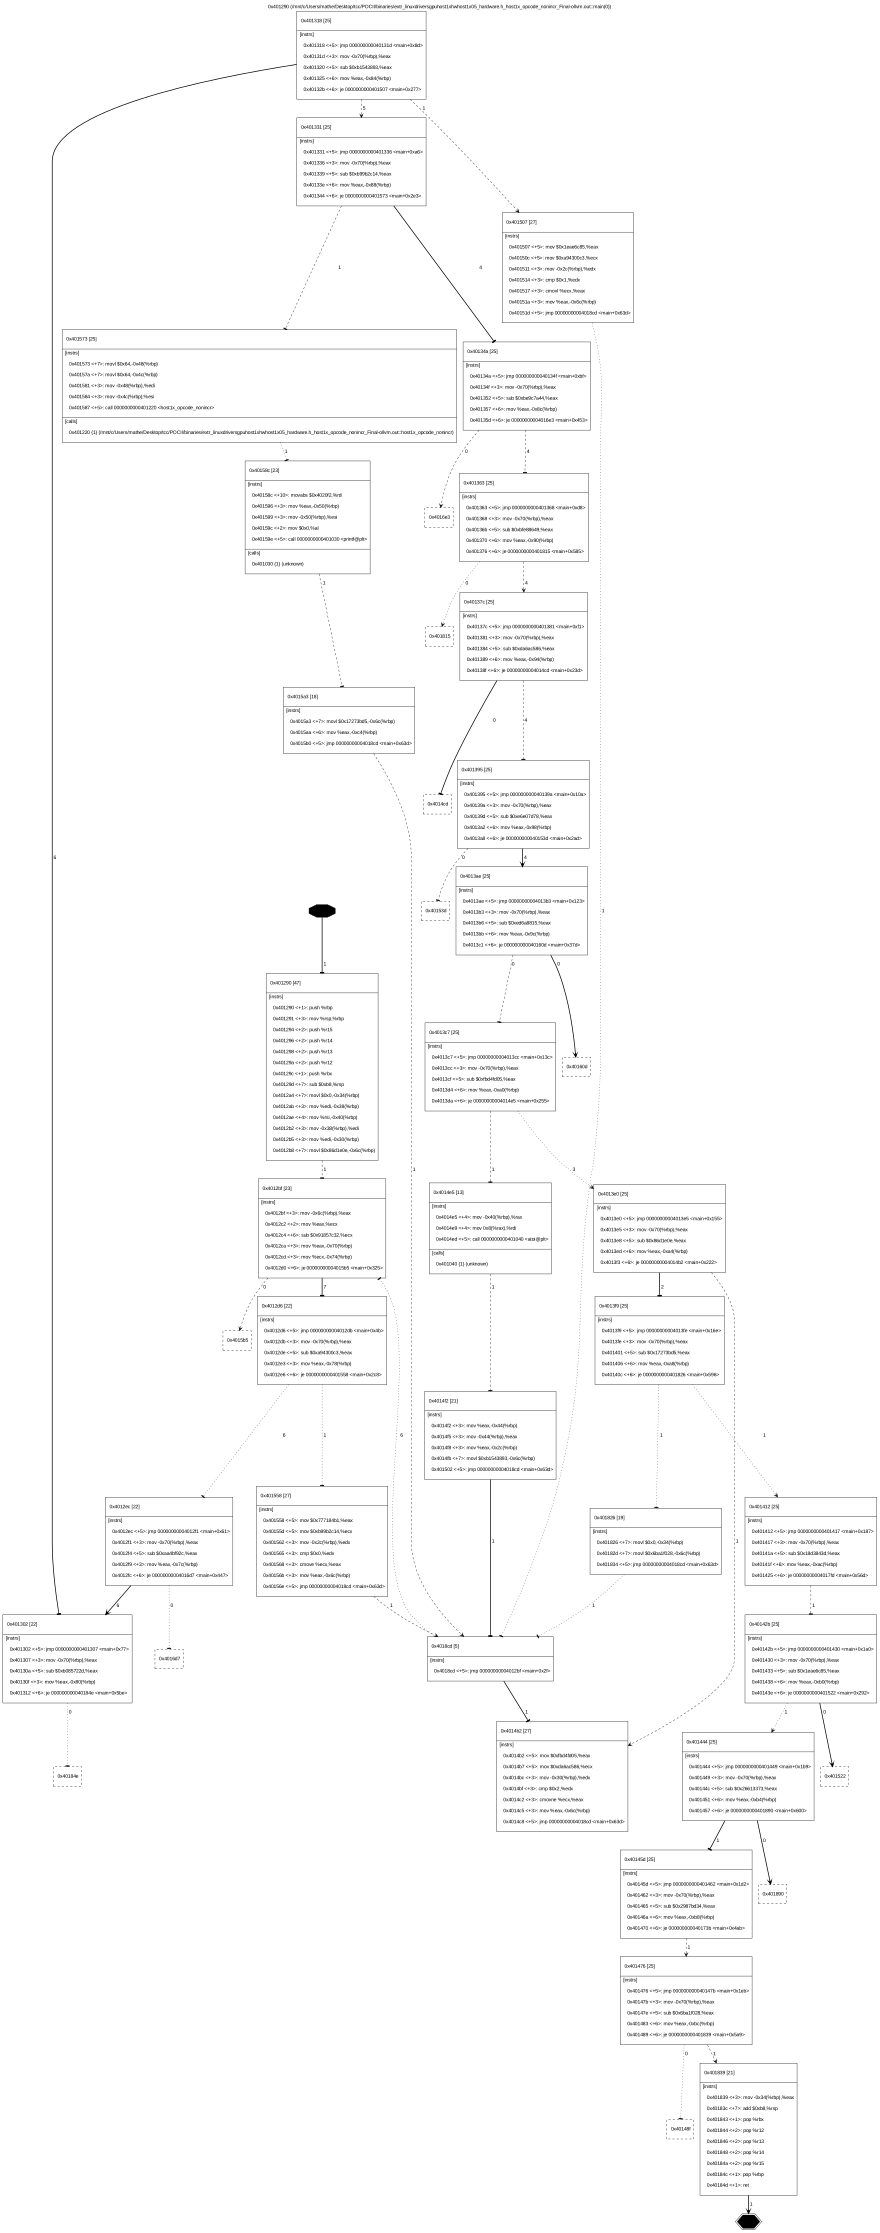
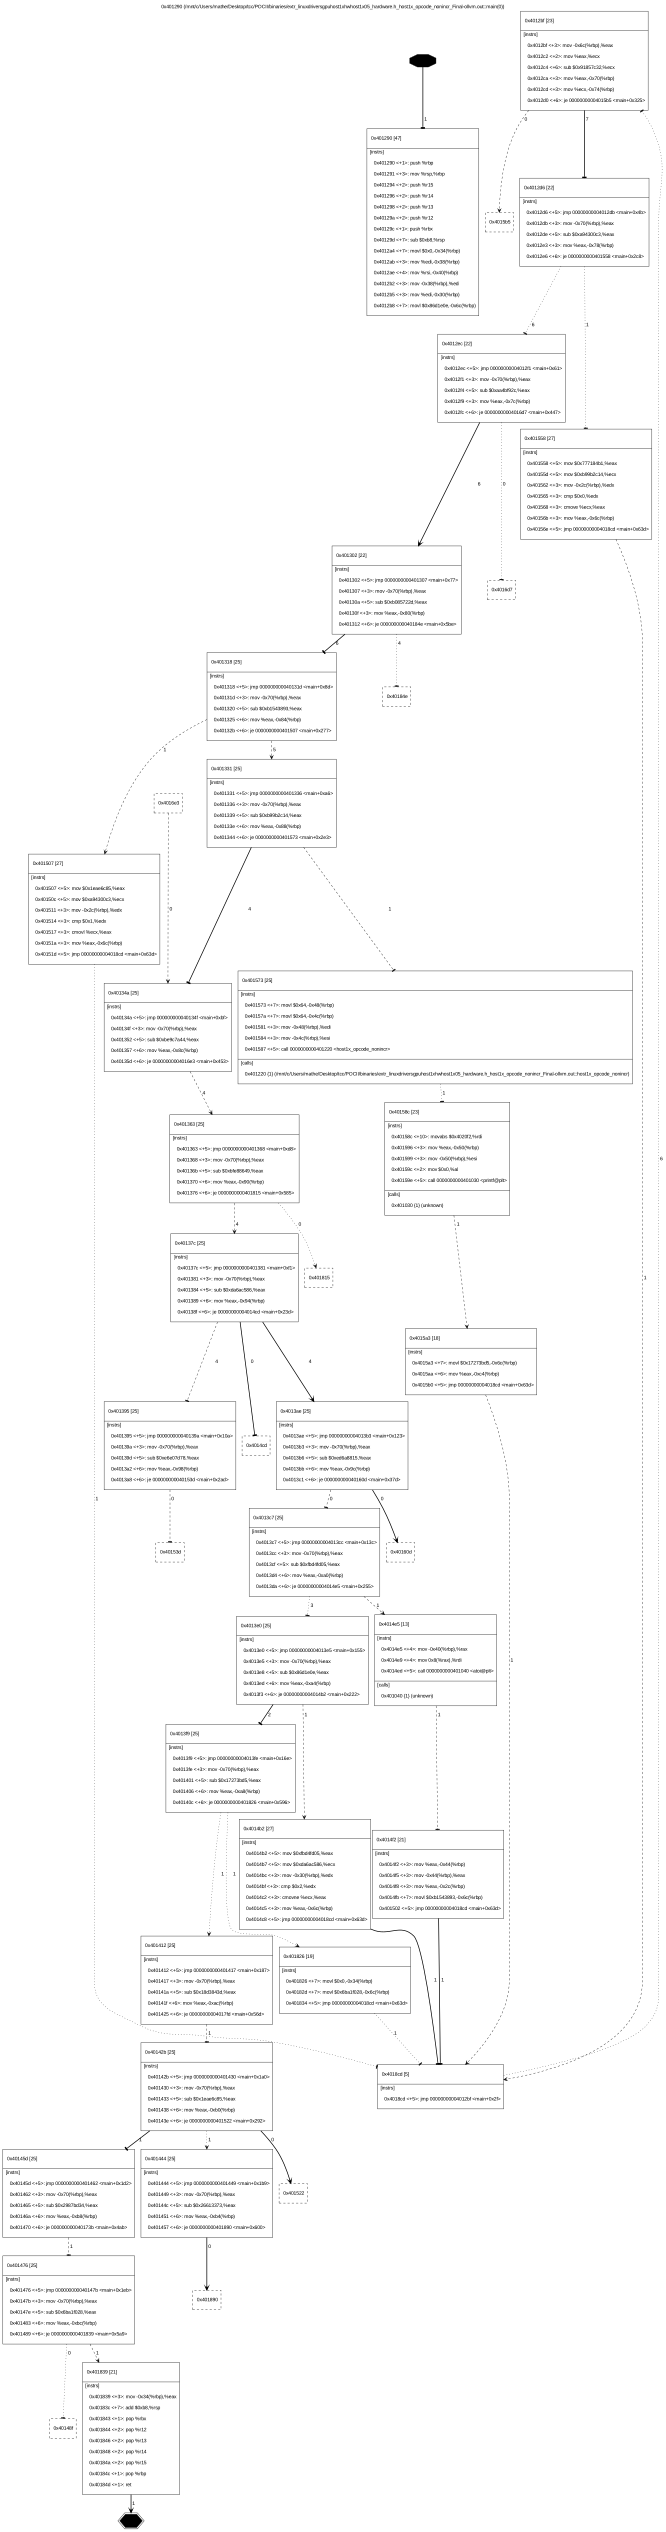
(525, 451) -> (200, 1092)
(454, 464) -> (168, 896)
(331, 630) -> (460, 1270)
(52, 751) -> (335, 643)
(523, 856) -> (287, 1360)
(490, 1146) -> (373, 1604)
(551, 1152) -> (309, 1605)
(322, 1169) -> none
(658, 1446) -> (227, 1905)
(516, 1700) -> (425, 1976)
(70, 1712) -> (399, 643)
(718, 1835) -> (139, 2139)
(686, 1946) -> (69, 2246)
